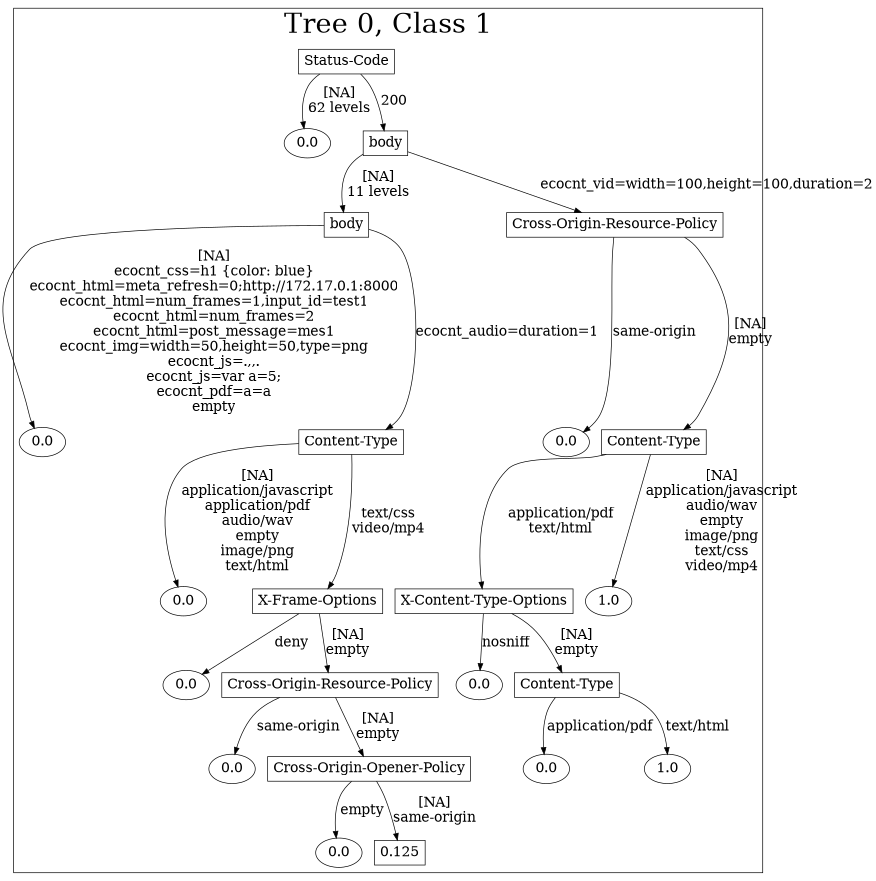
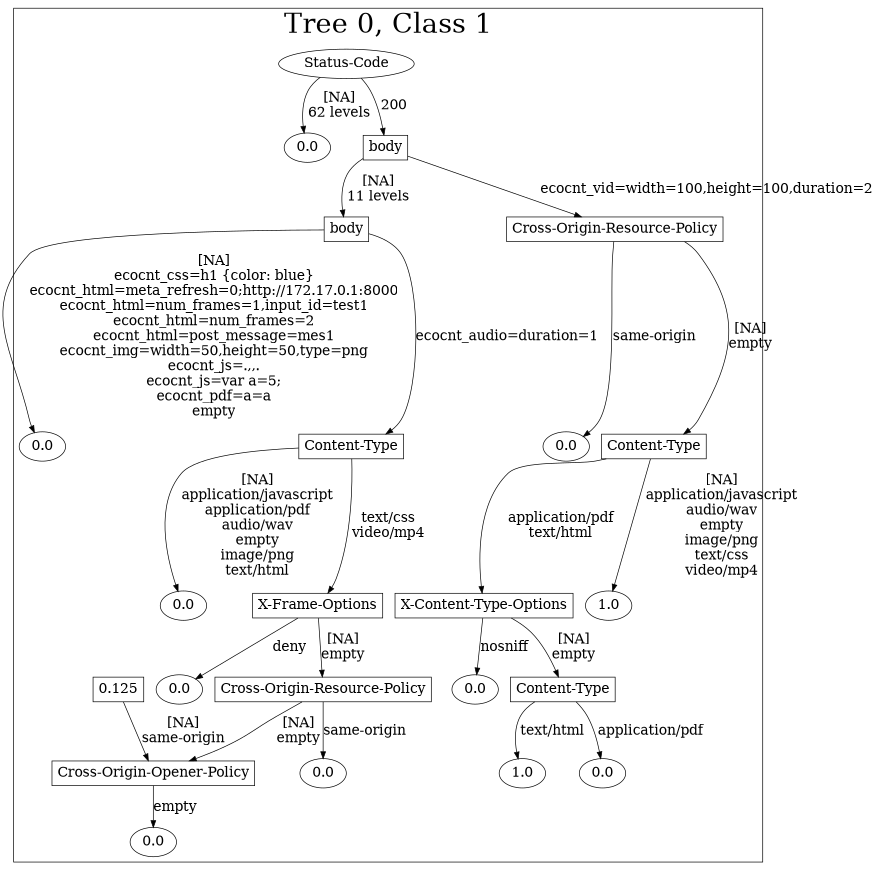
(346, 62) -> (346, 64)
(388, 807) -> (135, 728)
